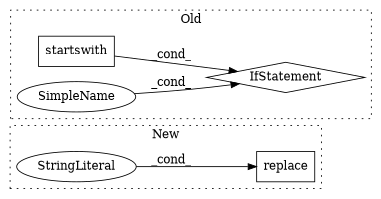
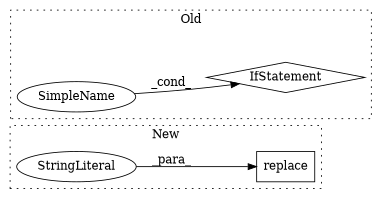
(76, 51) -> none
(171, 160) -> (171, 160)
